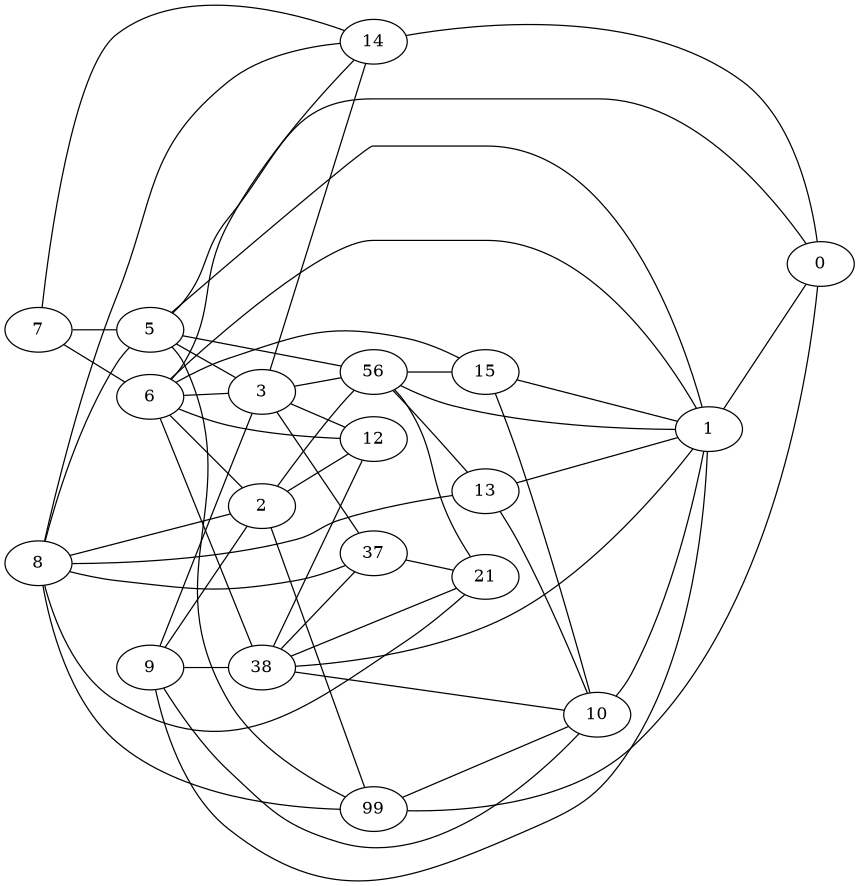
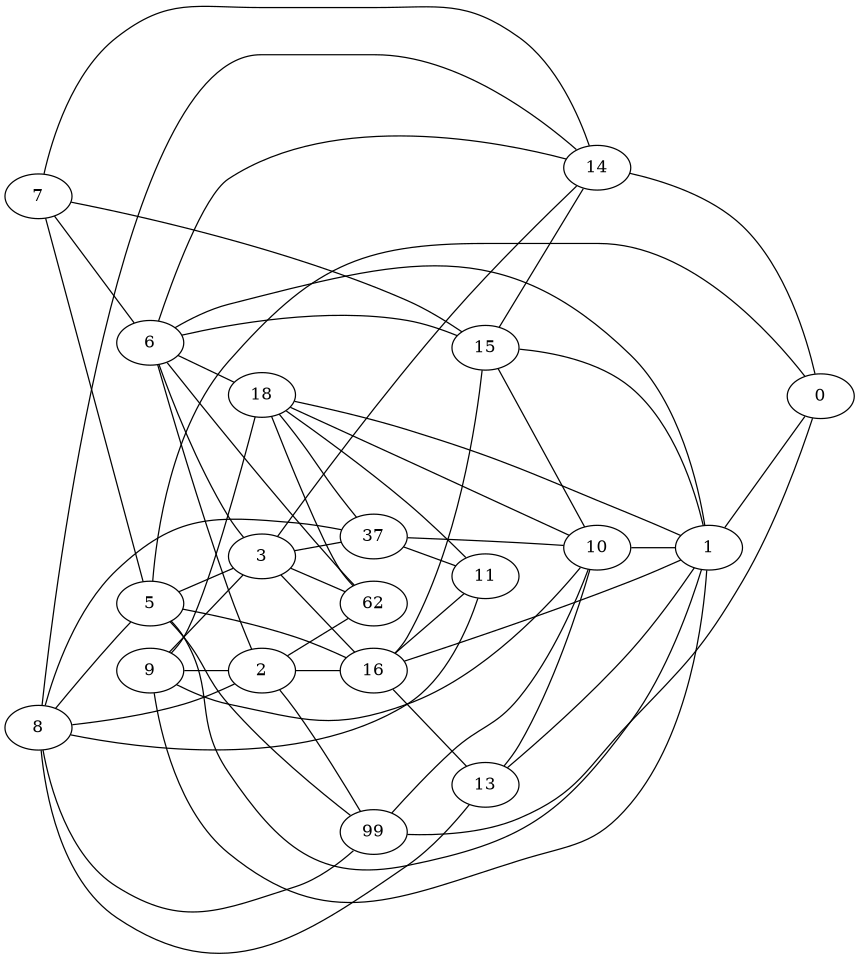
none -> (272, 252)
none -> (541, 258)
(374, 372) -> (374, 671)
(374, 439) -> (374, 604)
none -> (486, 541)
(485, 577) -> (485, 576)
(262, 668) -> (262, 395)
